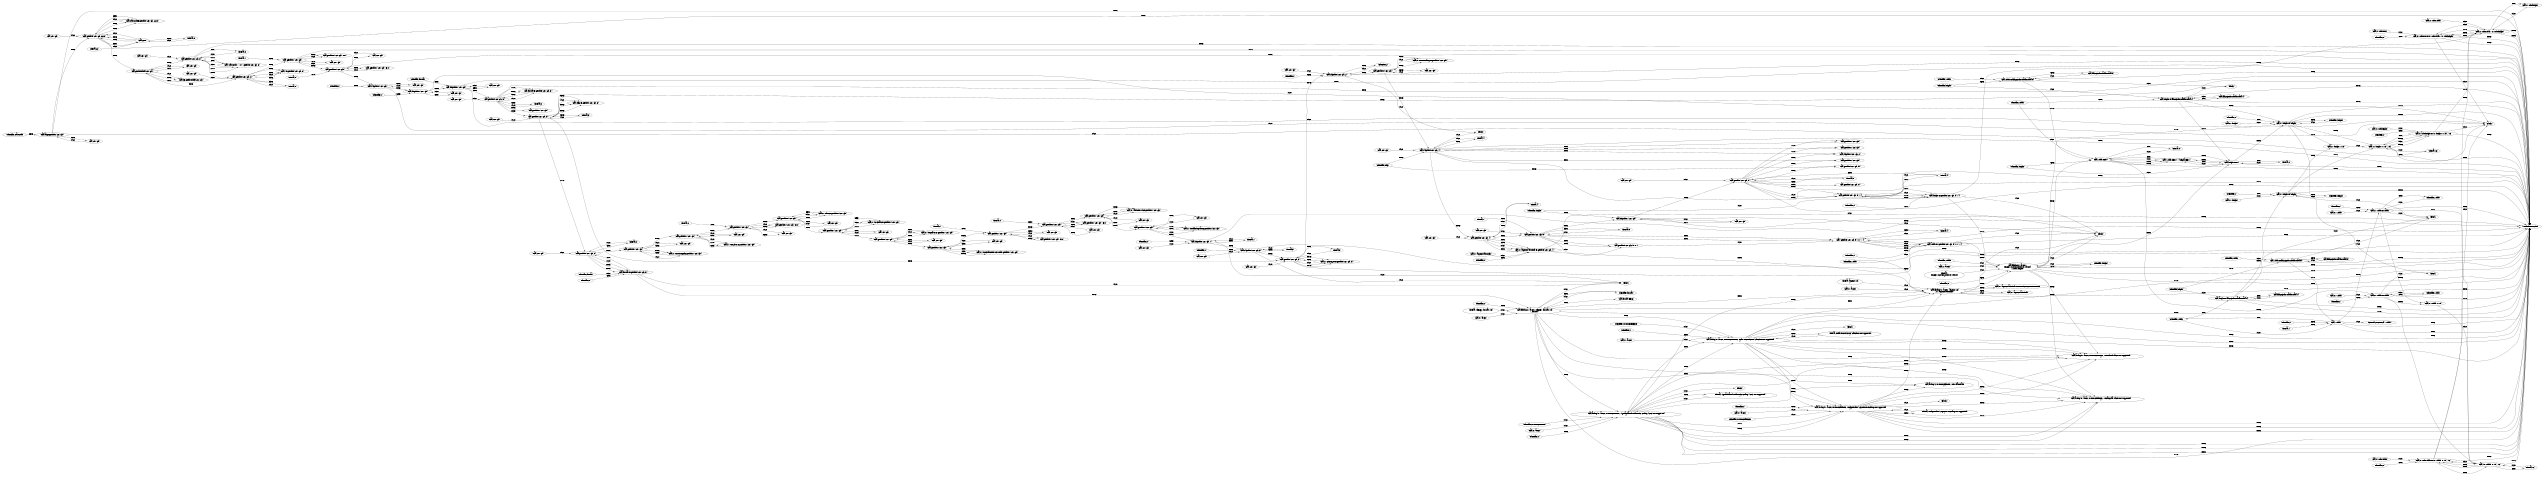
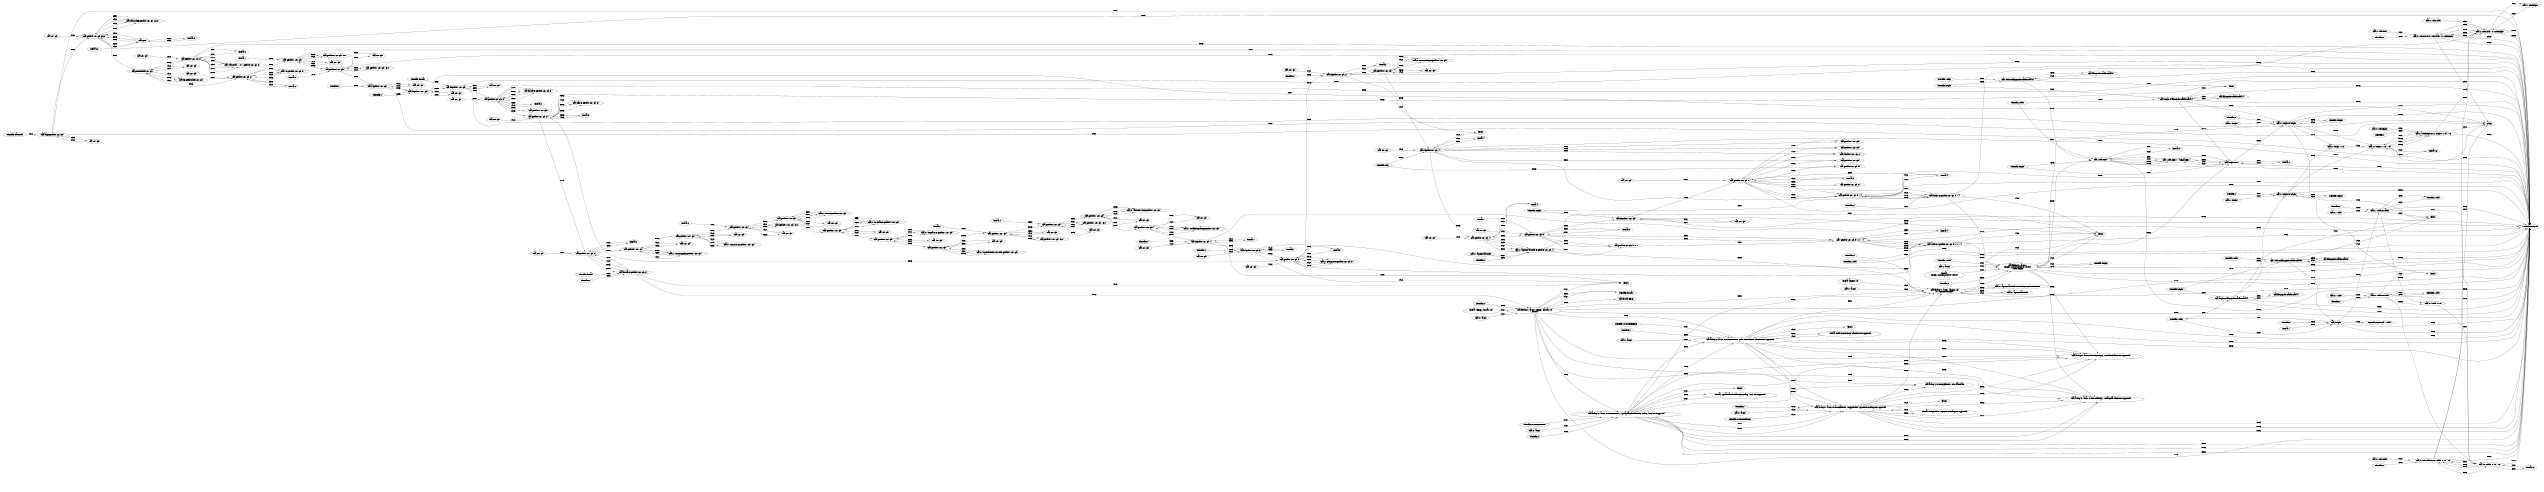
(1383, 65) -> (1383, 65)
(31, 134) -> (31, 134)
(2530, 227) -> (2530, 227)
(2336, 323) -> (2336, 323)
